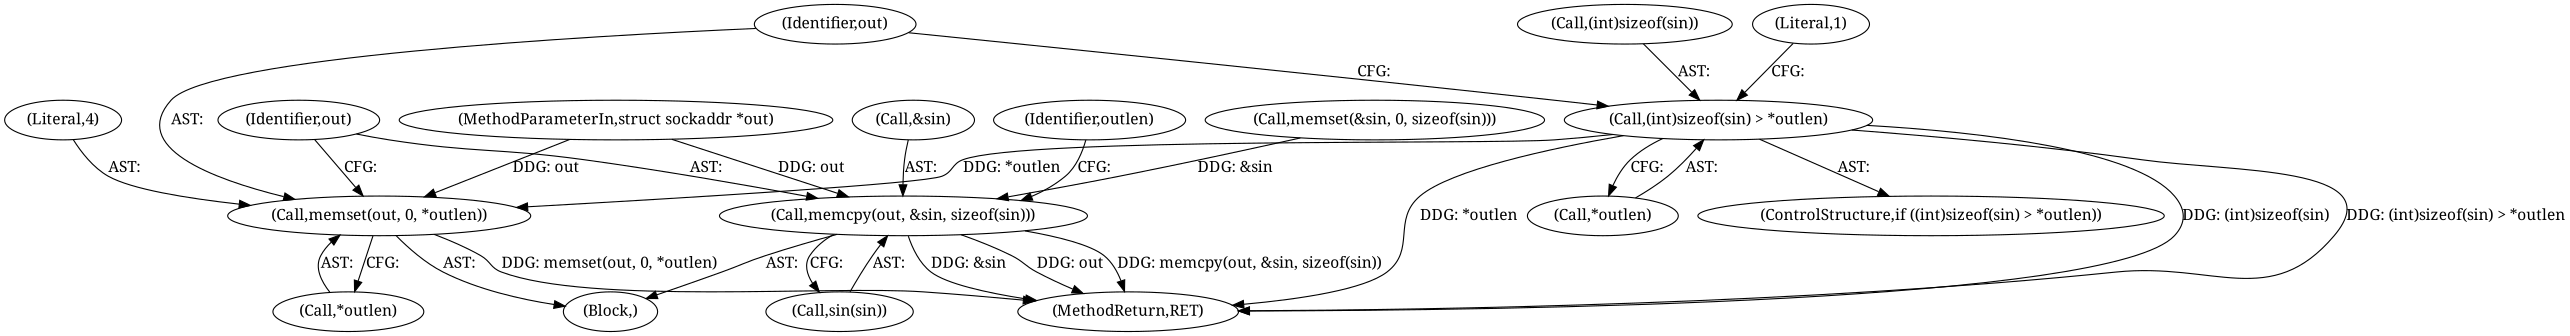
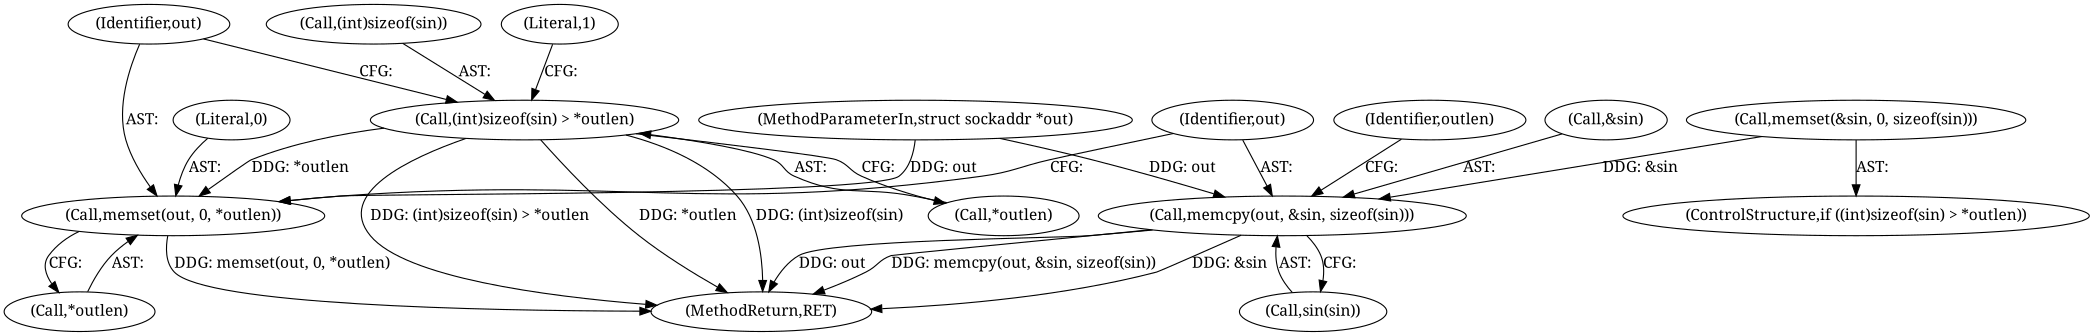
(63, 120) -> (232, 120)
(1819, 165) -> (1856, 162)
(610, 312) -> none
